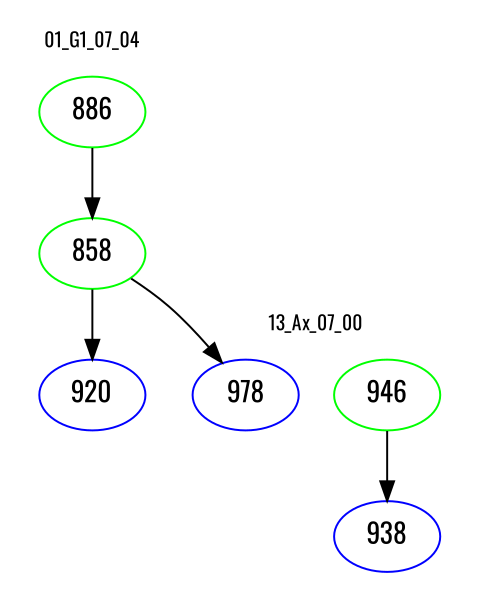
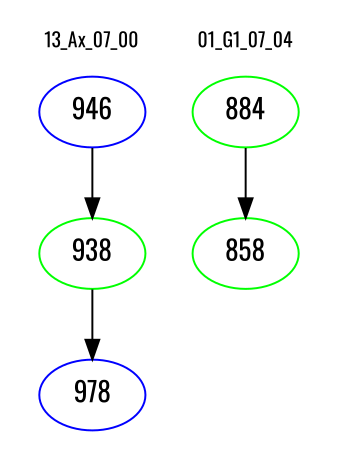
(92, 112) -> (246, 112)
(189, 326) -> (92, 315)
(92, 395) -> none
(387, 395) -> (92, 112)
(387, 537) -> (92, 254)
